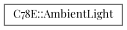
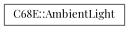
(63, 15) -> (65, 15)
